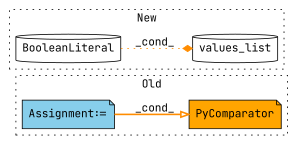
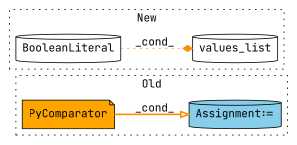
(68, 114) -> (235, 114)
(148, 114) -> (148, 114)
